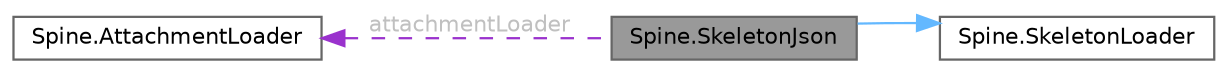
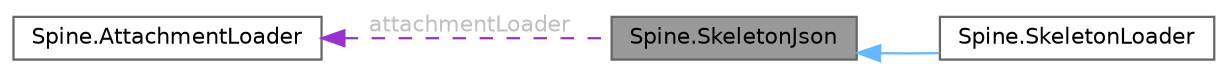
(887, 23) -> (910, 53)
